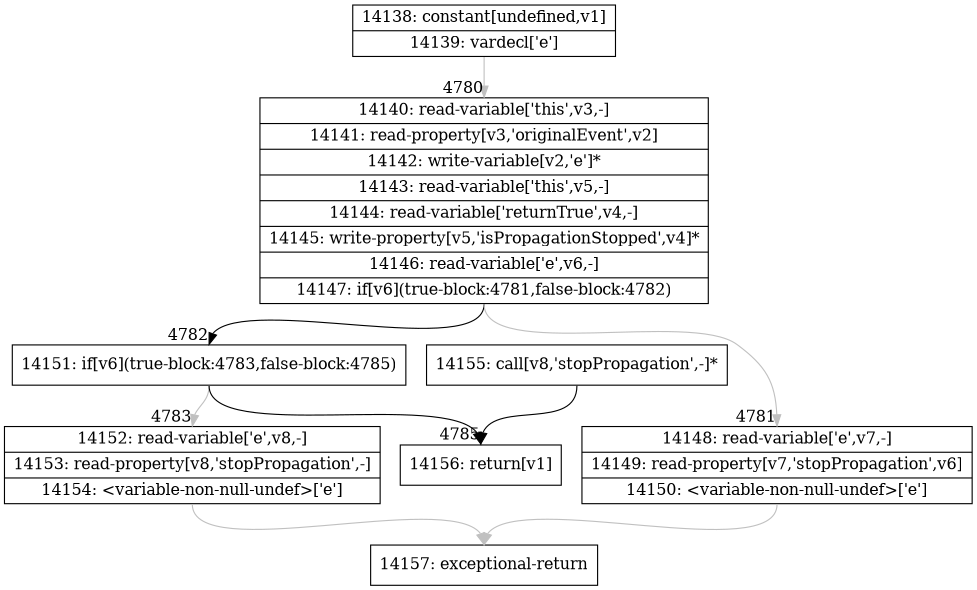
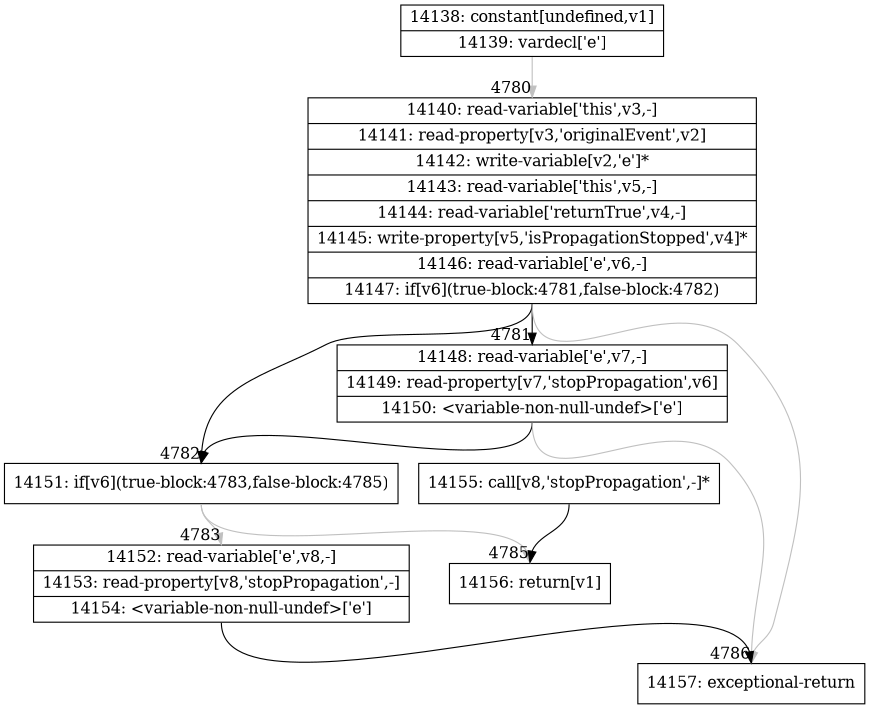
(648, 332) -> (532, 319)
none -> (769, 383)
(340, 415) -> (360, 534)
none -> (372, 443)
(333, 525) -> (481, 644)
